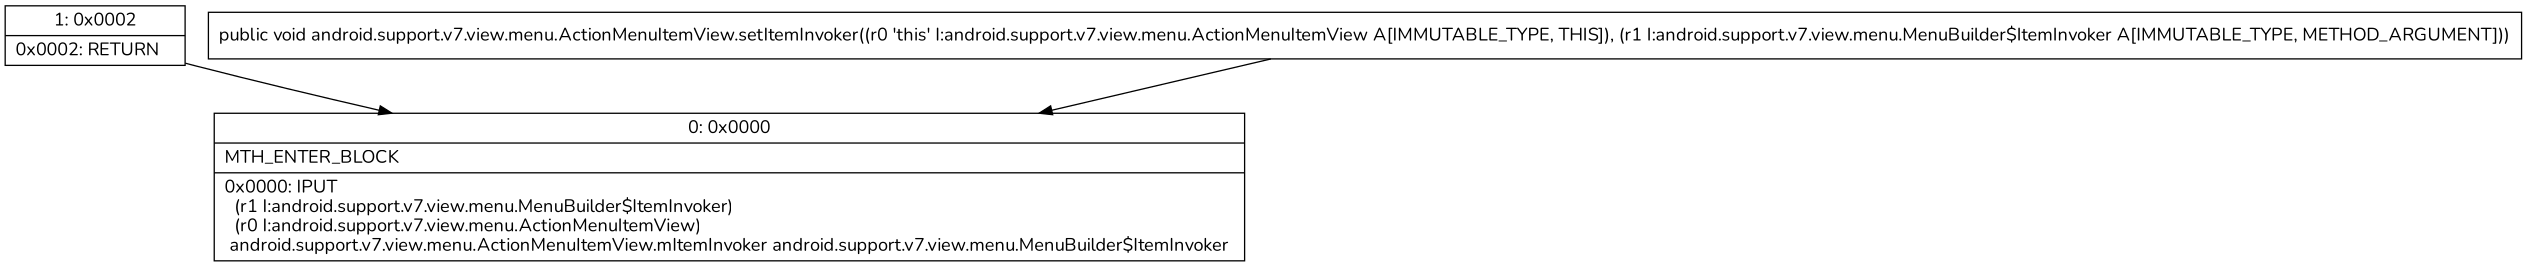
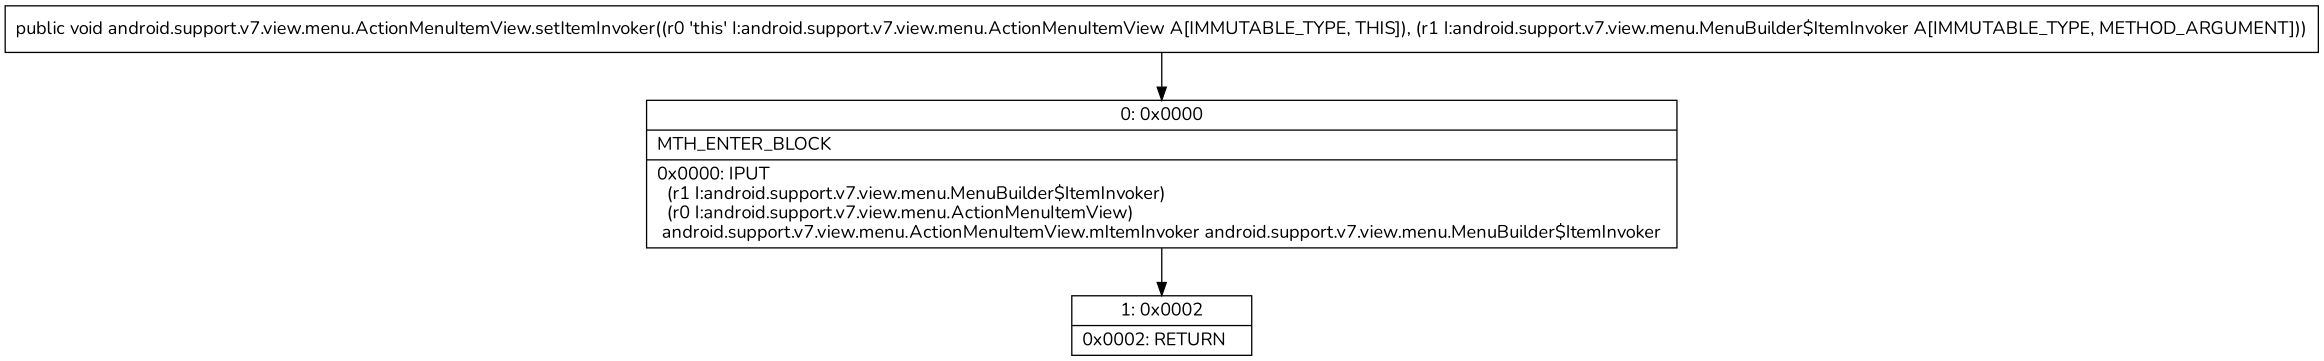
(282, 87) -> (1162, 265)
